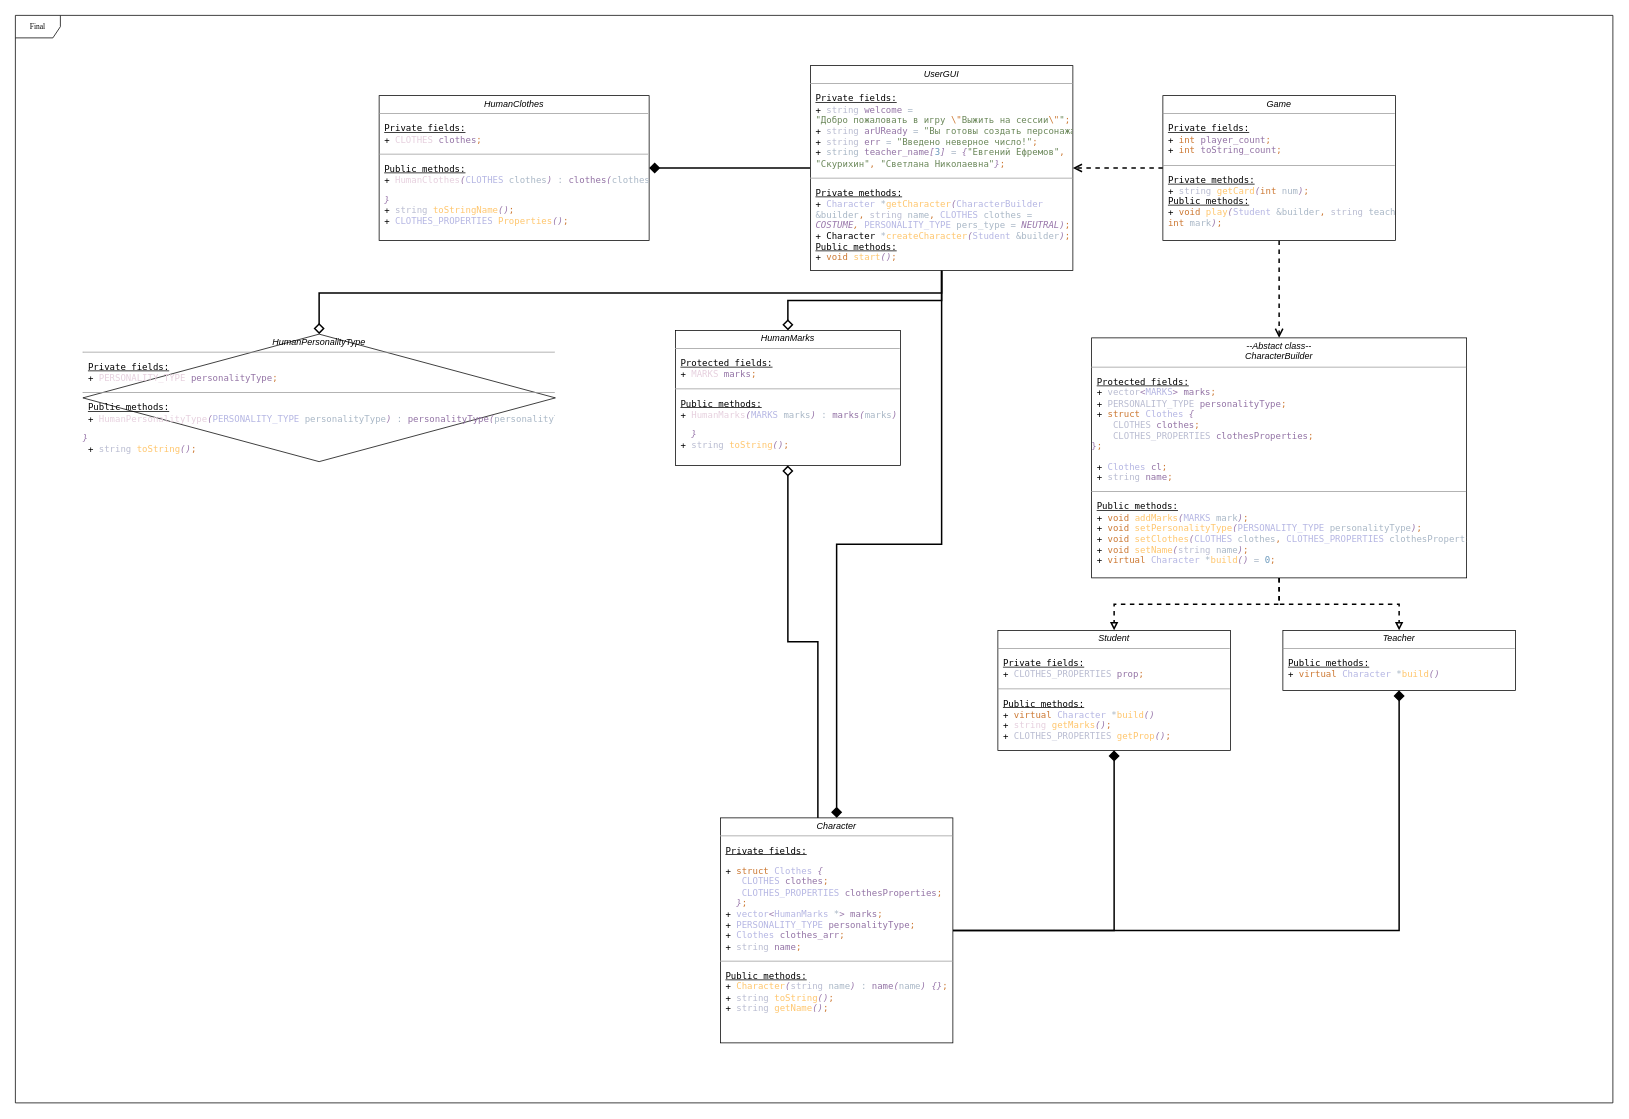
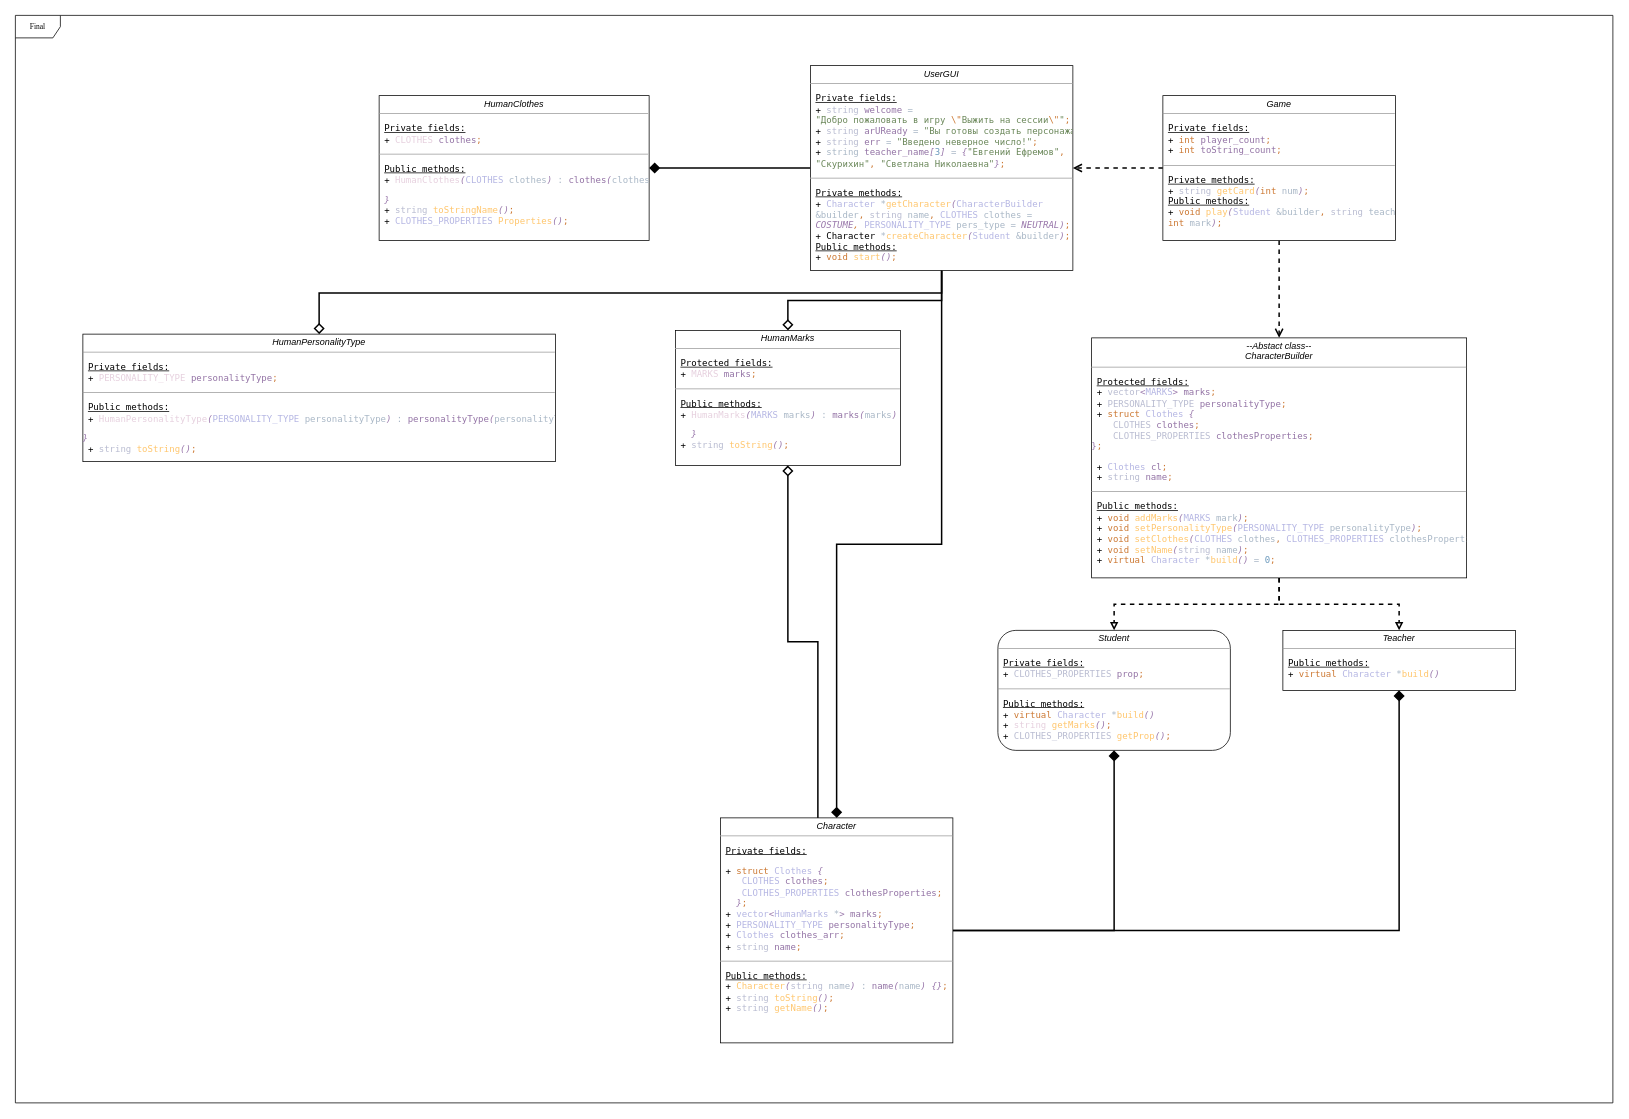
(319, 398) -> (319, 398)
(1114, 690) -> (1114, 690)
